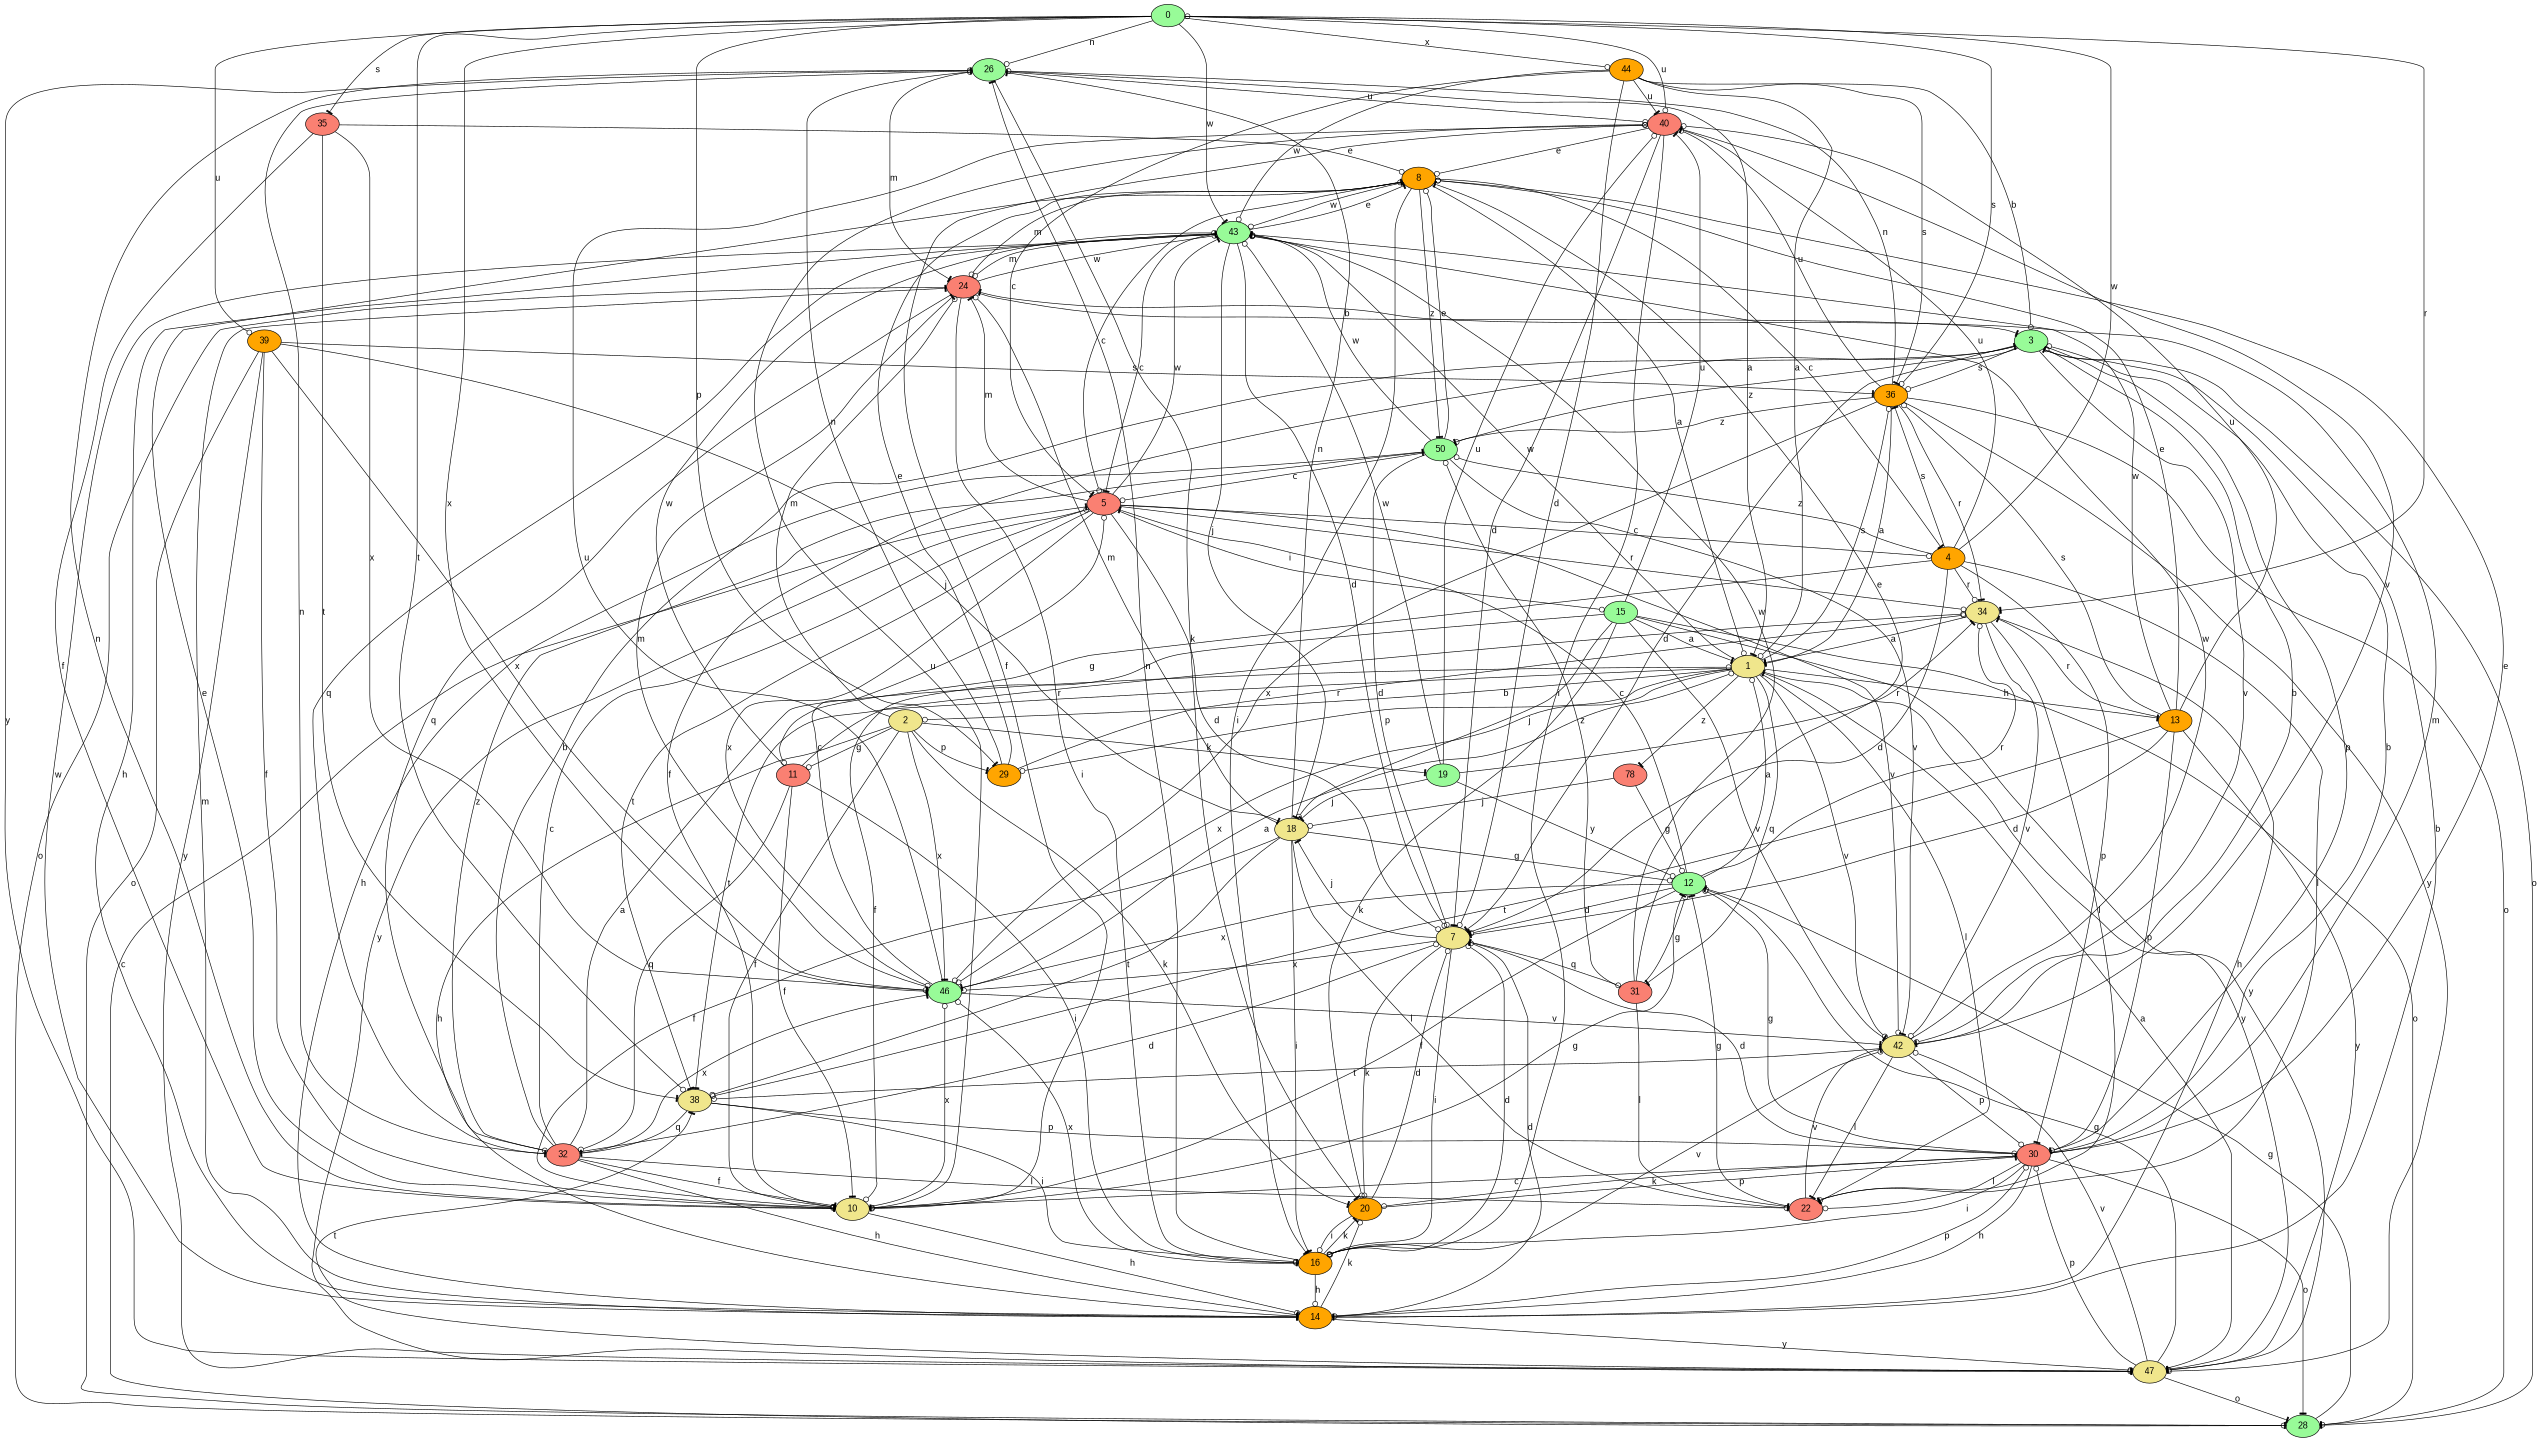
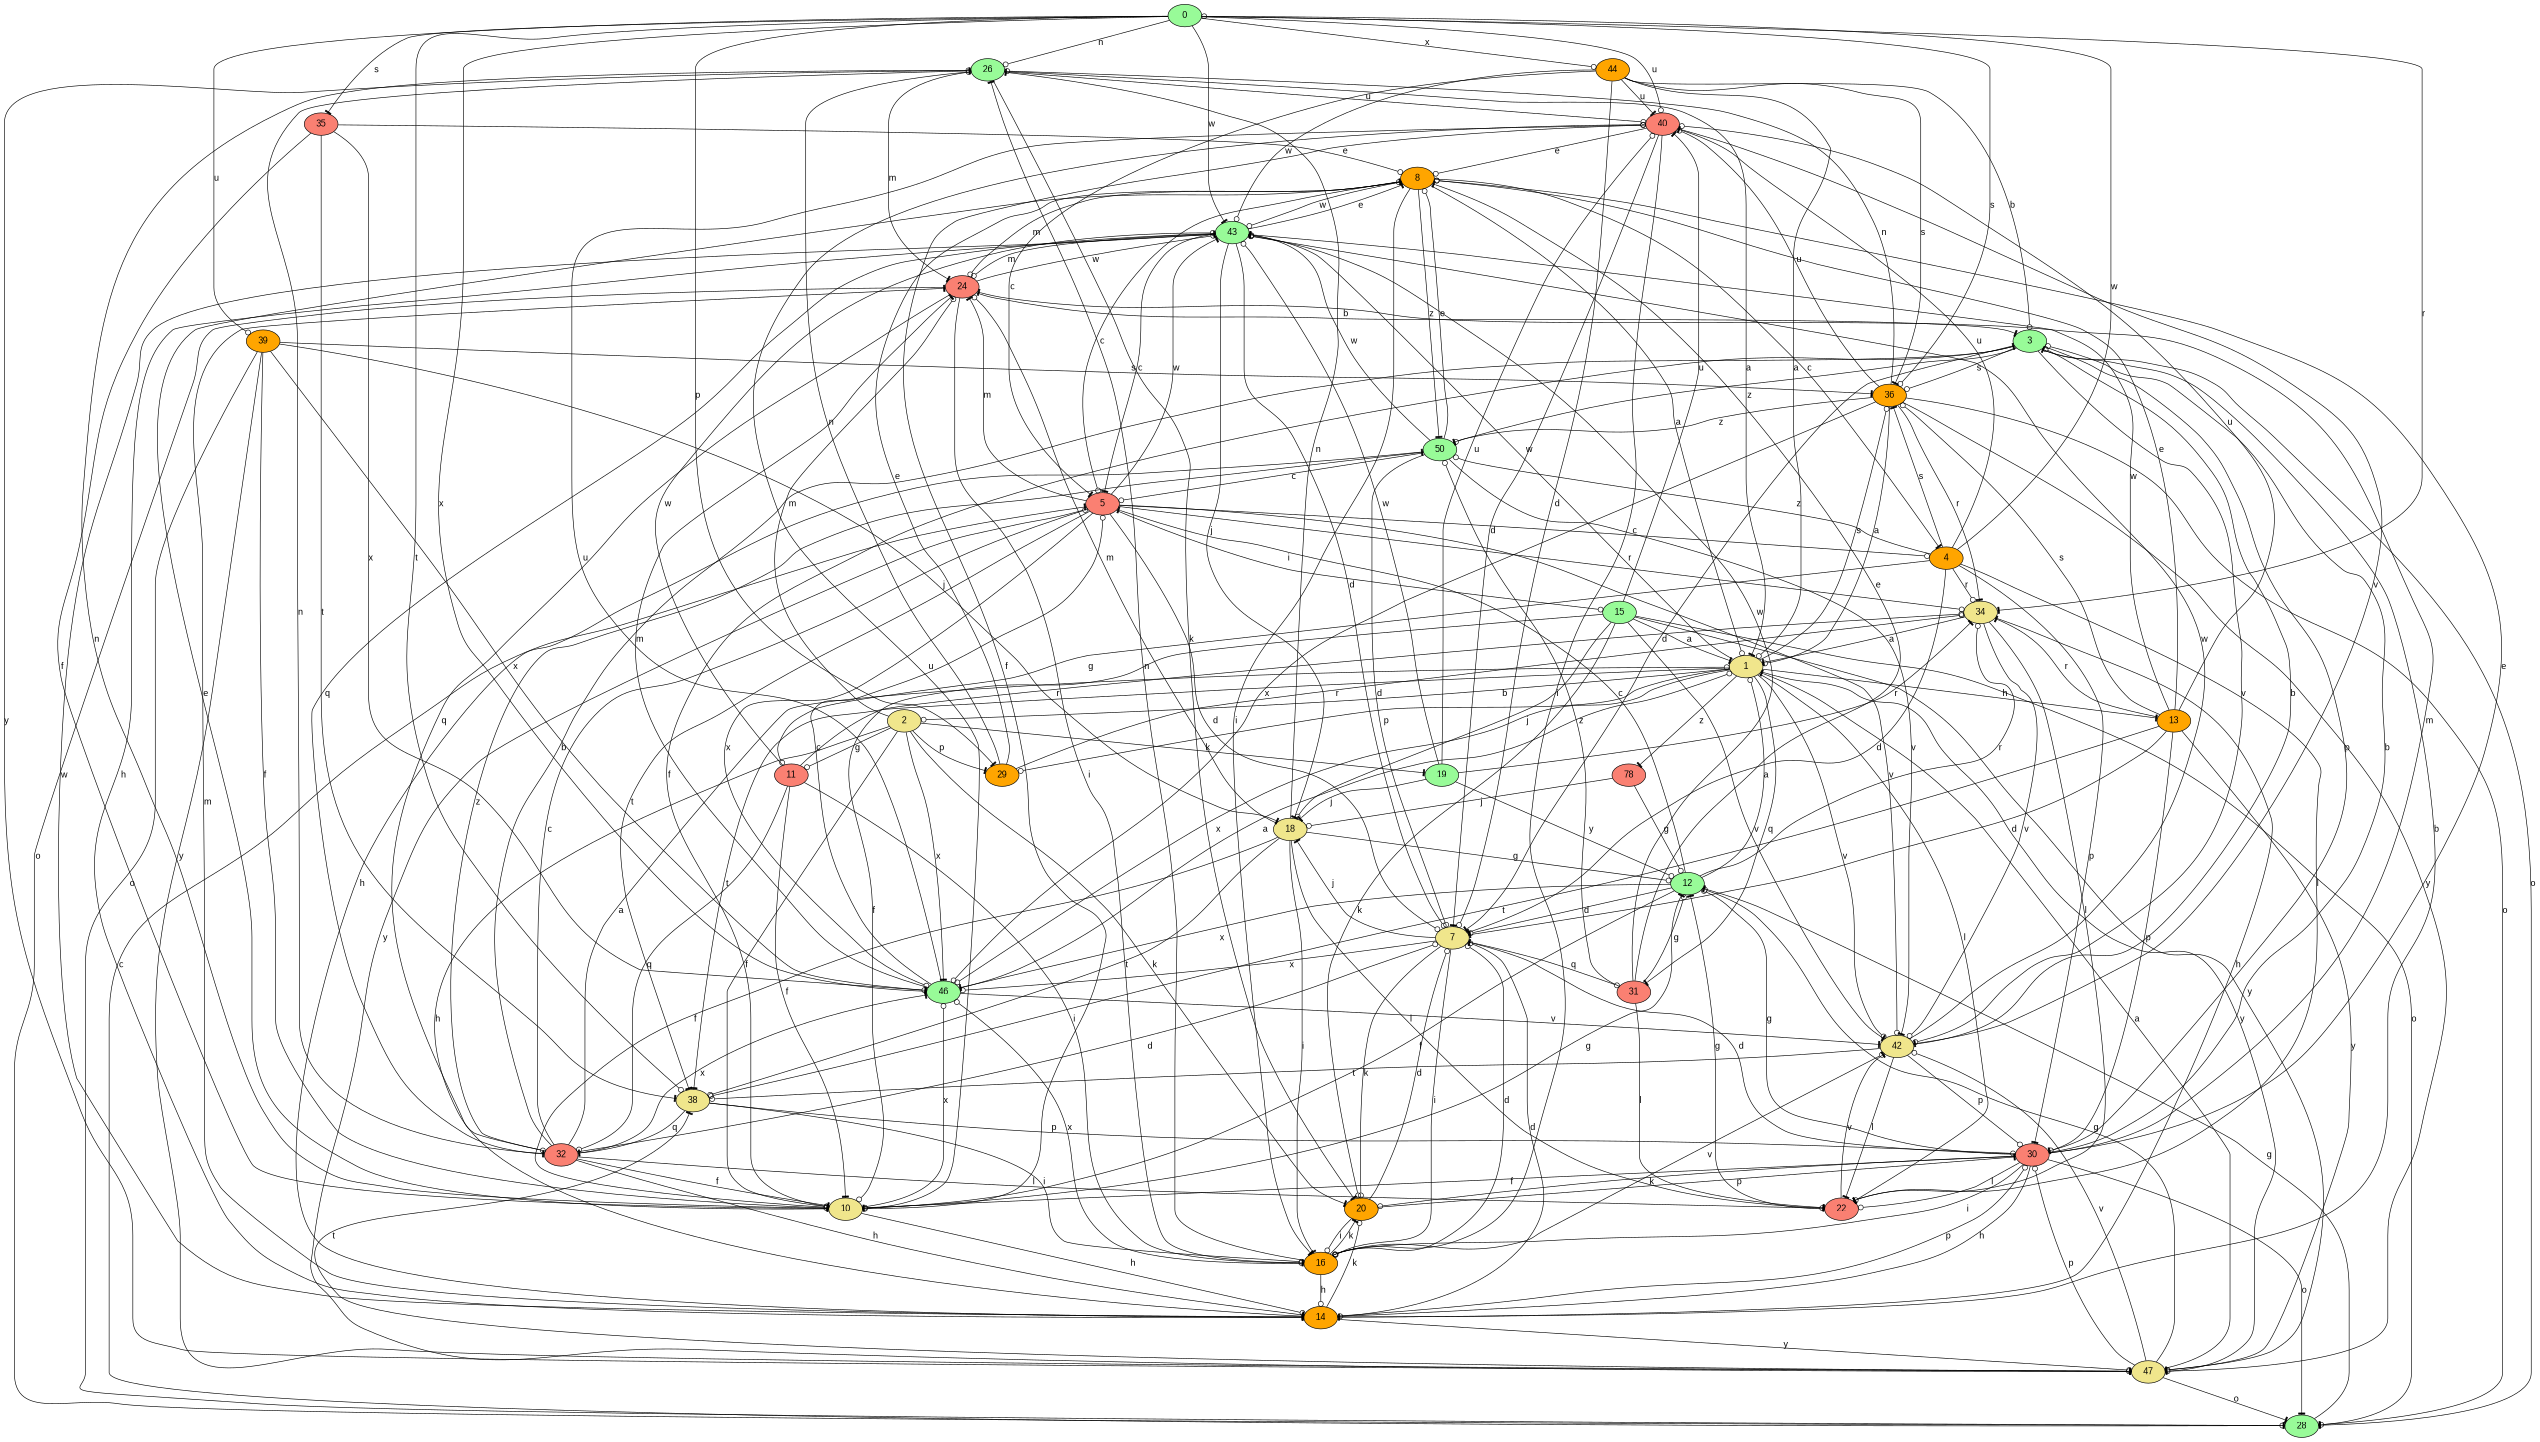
(1870, 560) -> (1866, 558)
(1516, 1182) -> (1512, 1182)
